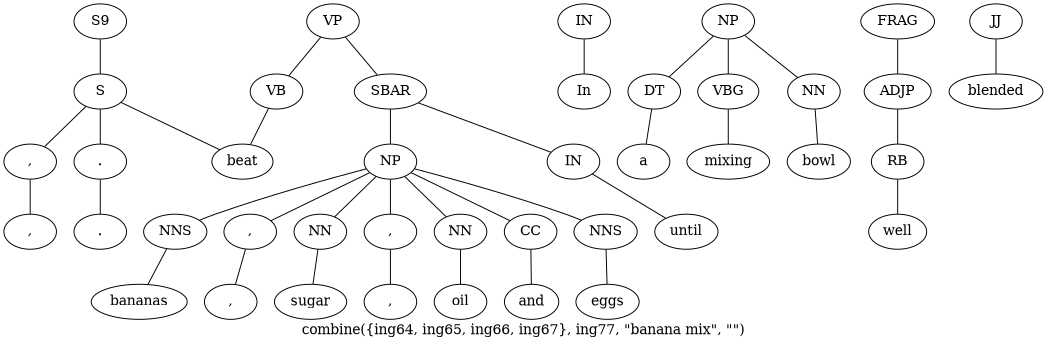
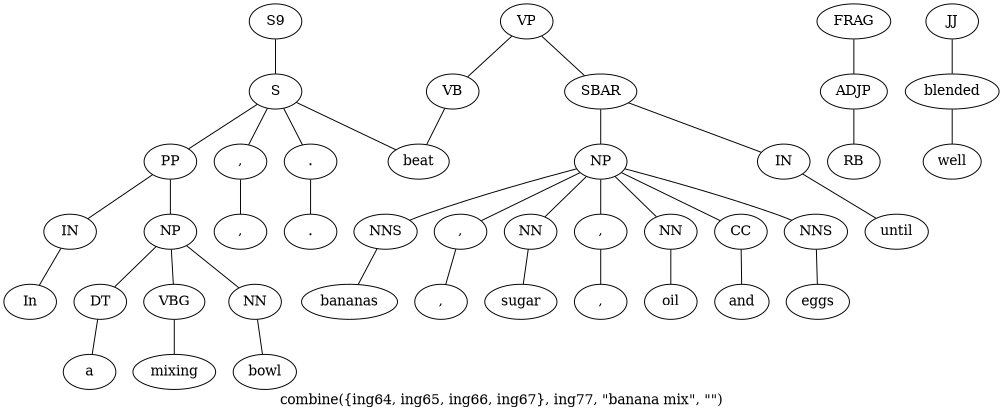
none -> (170, 162)
(898, 197) -> (952, 127)
